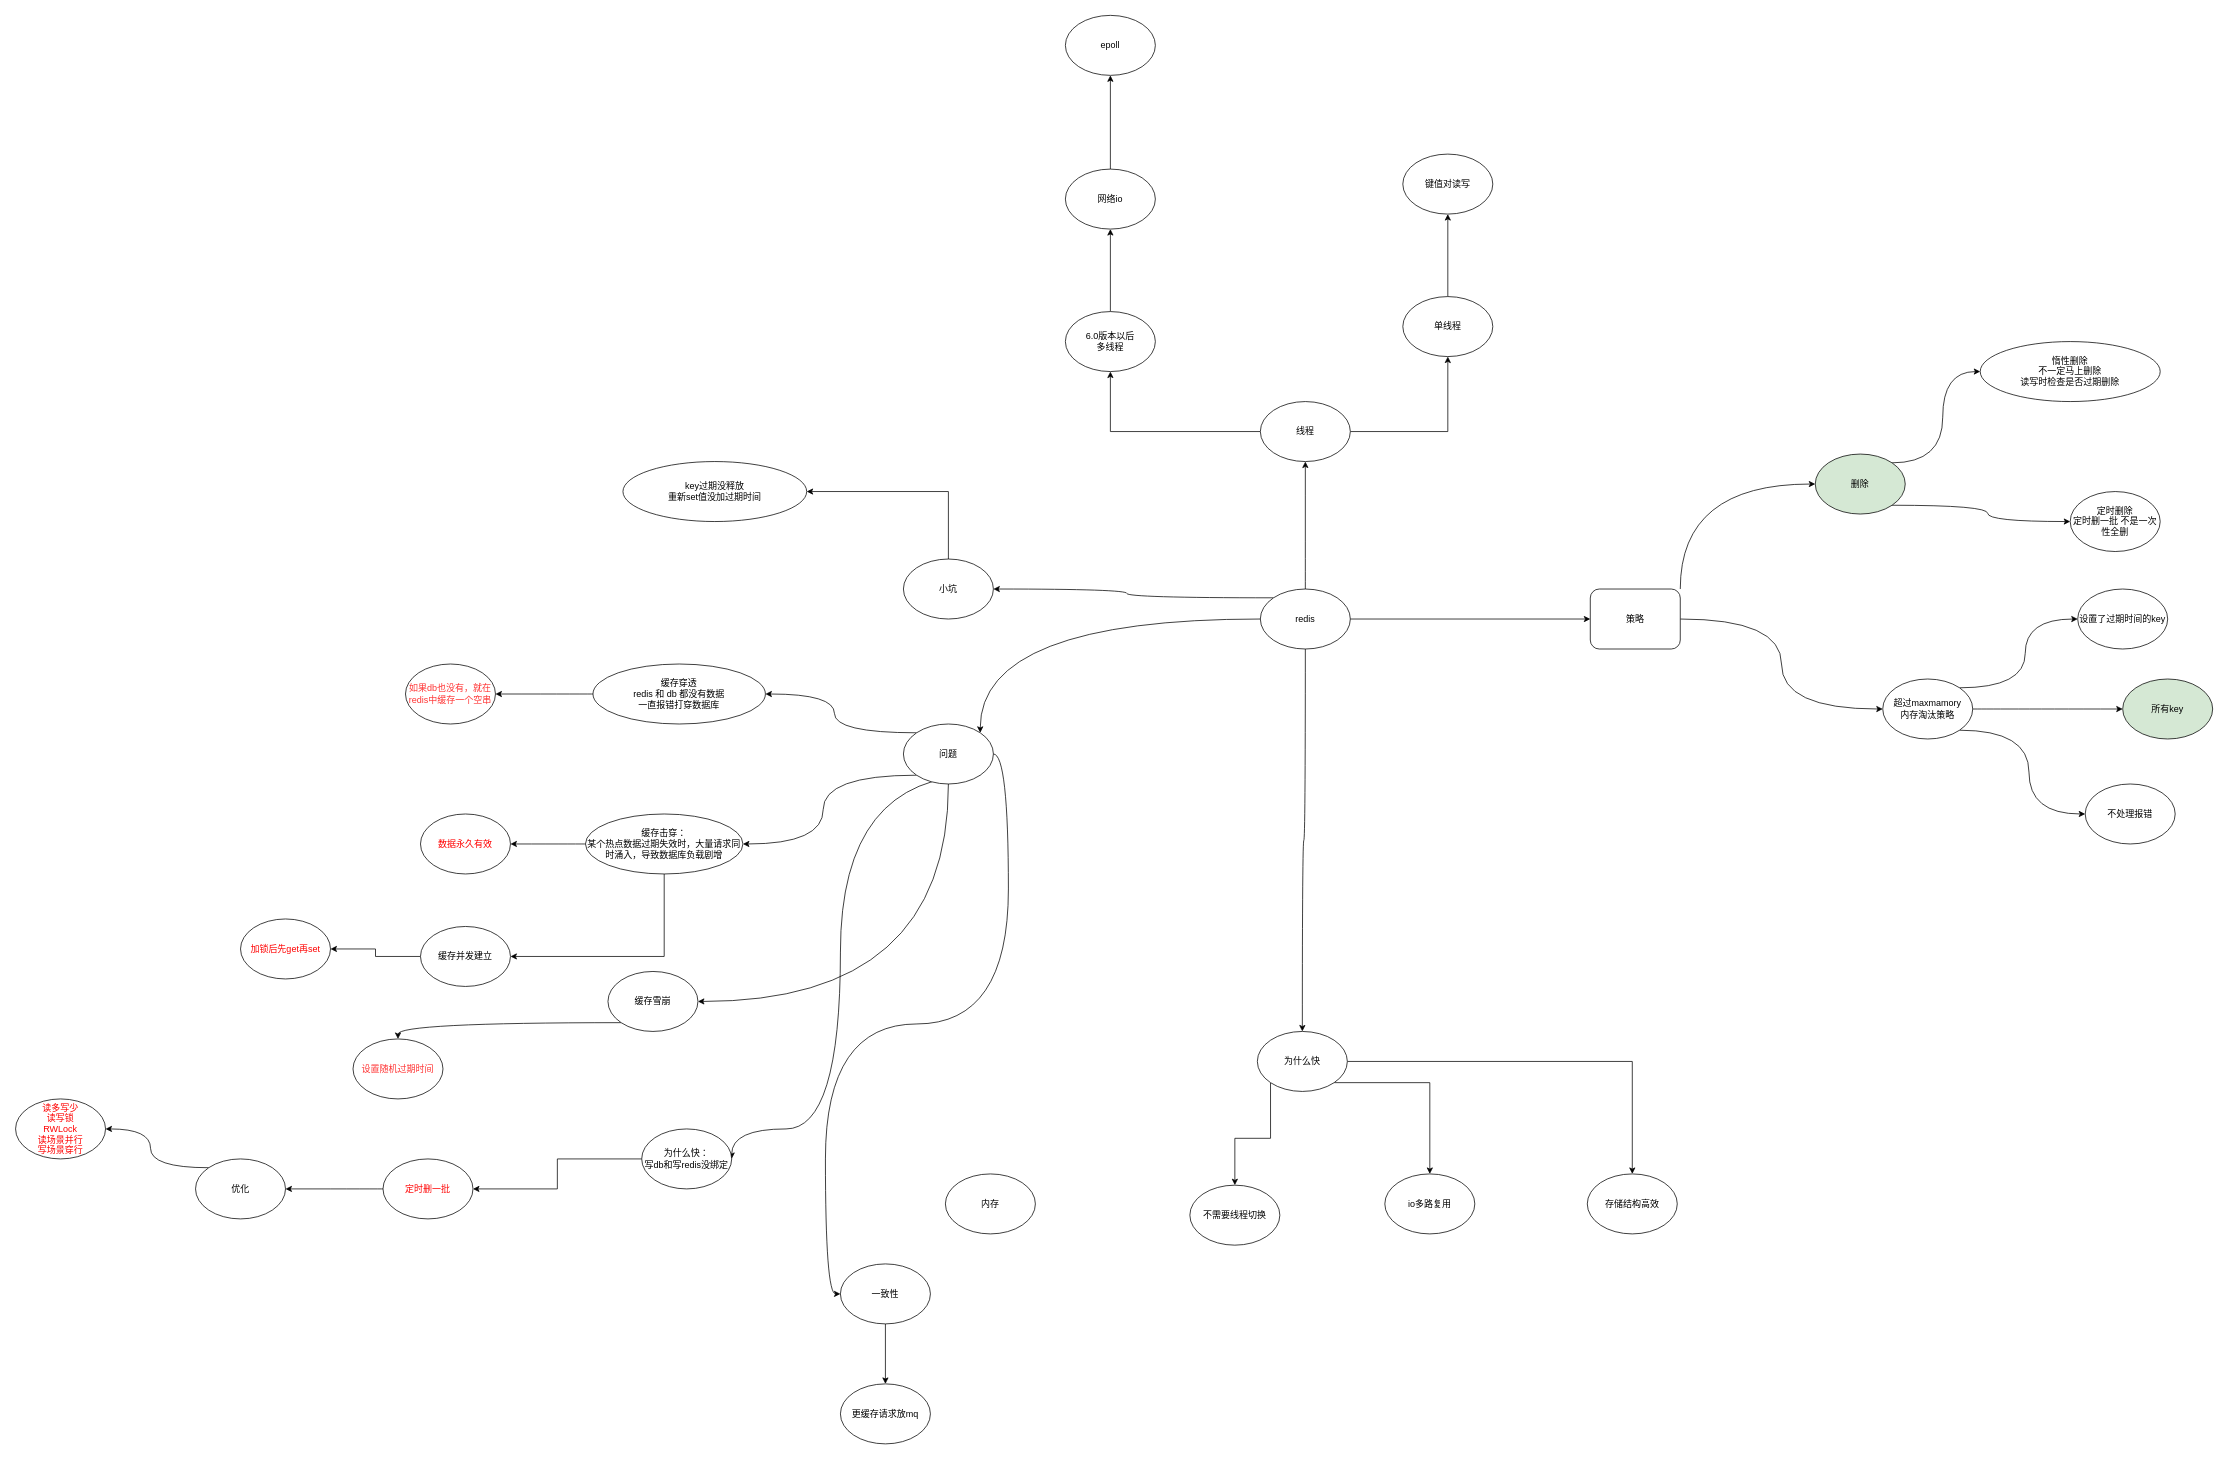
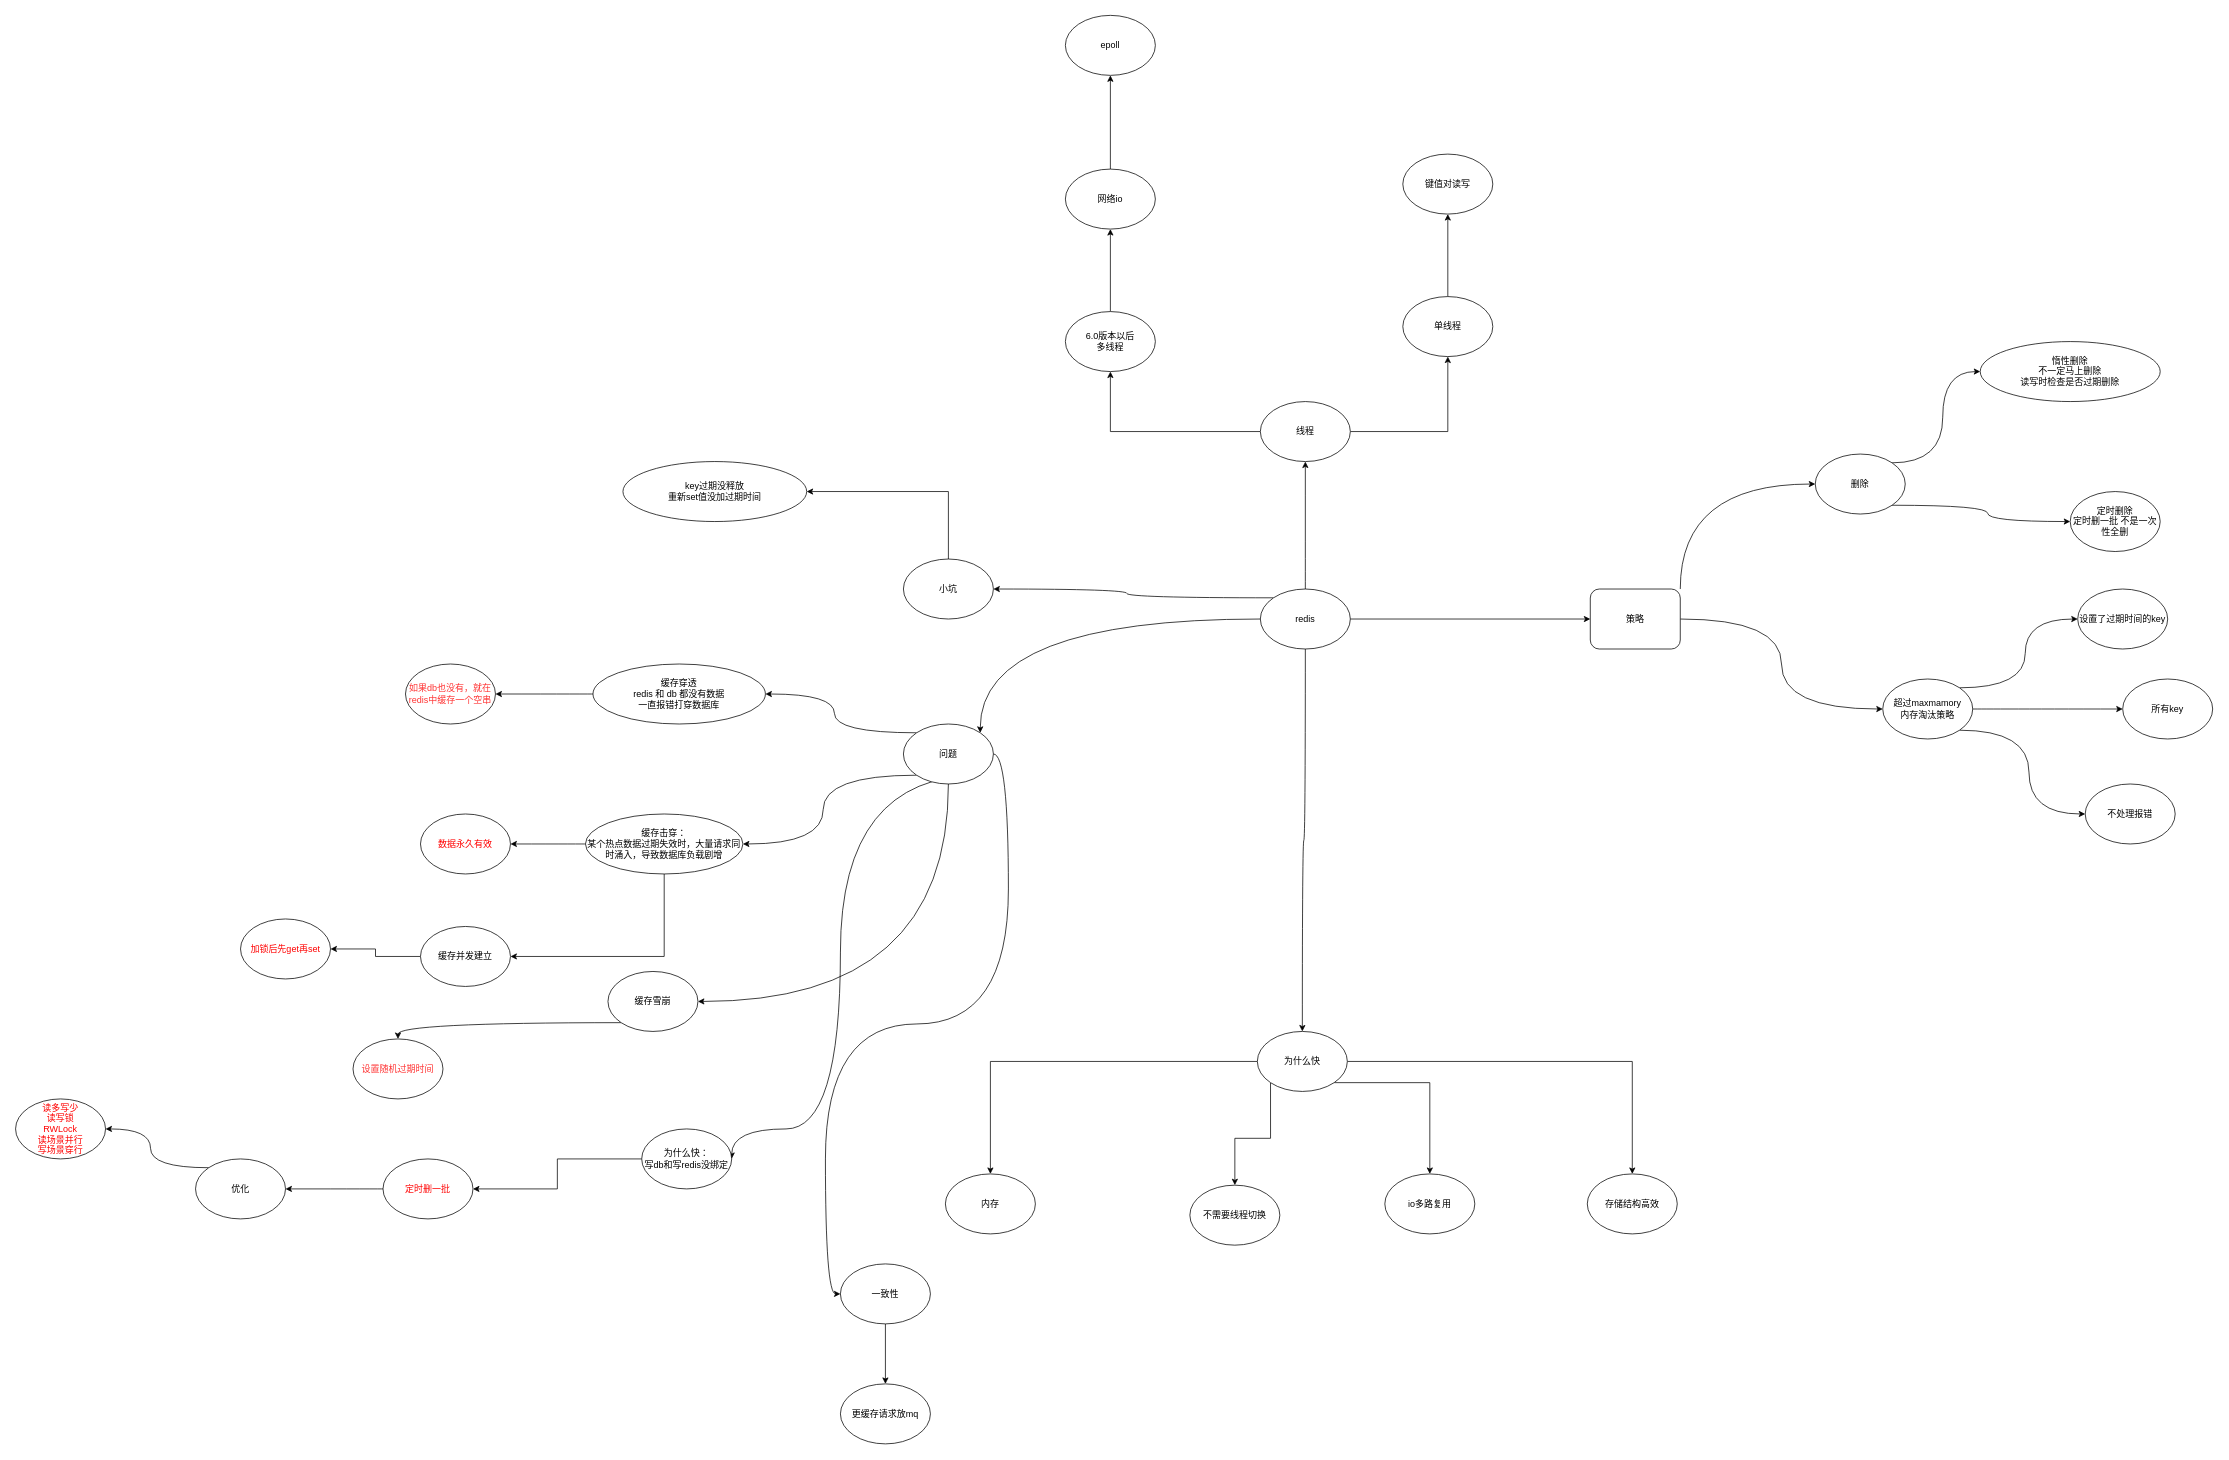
(1860, 484) -> (1860, 484)
(2168, 709) -> (2168, 709)
none -> (1070, 1062)
